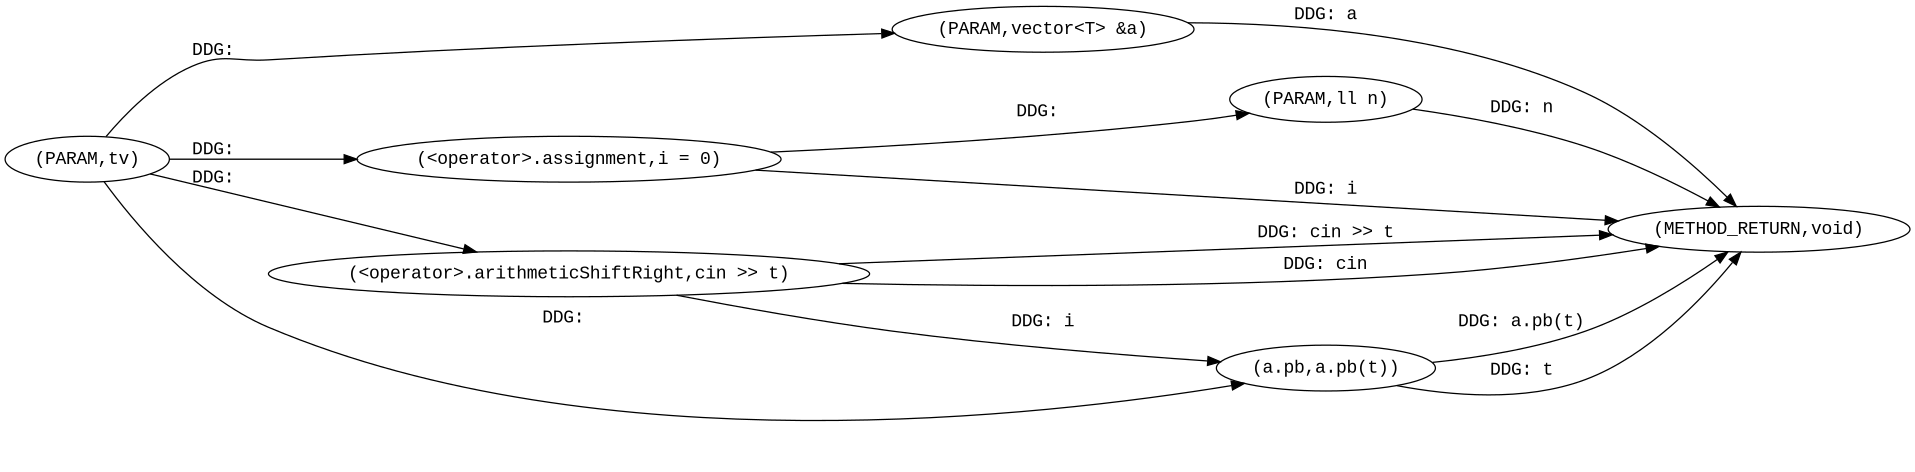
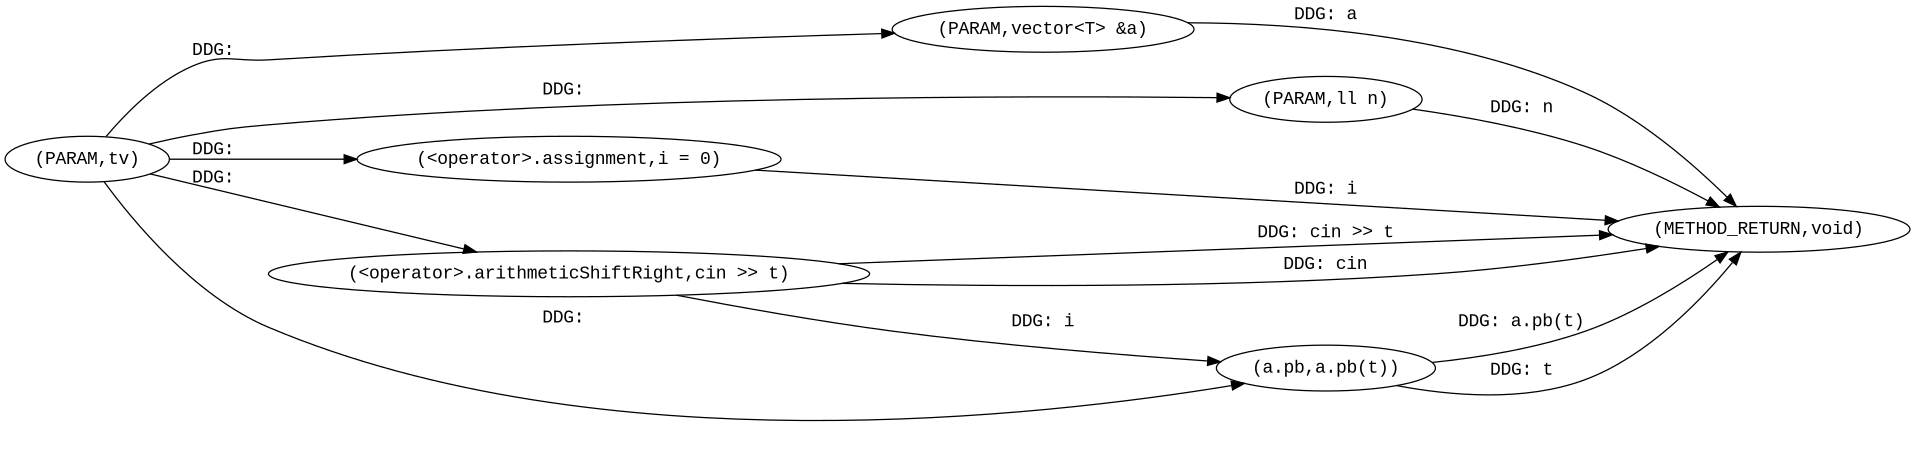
(1004, 138) -> (682, 102)
